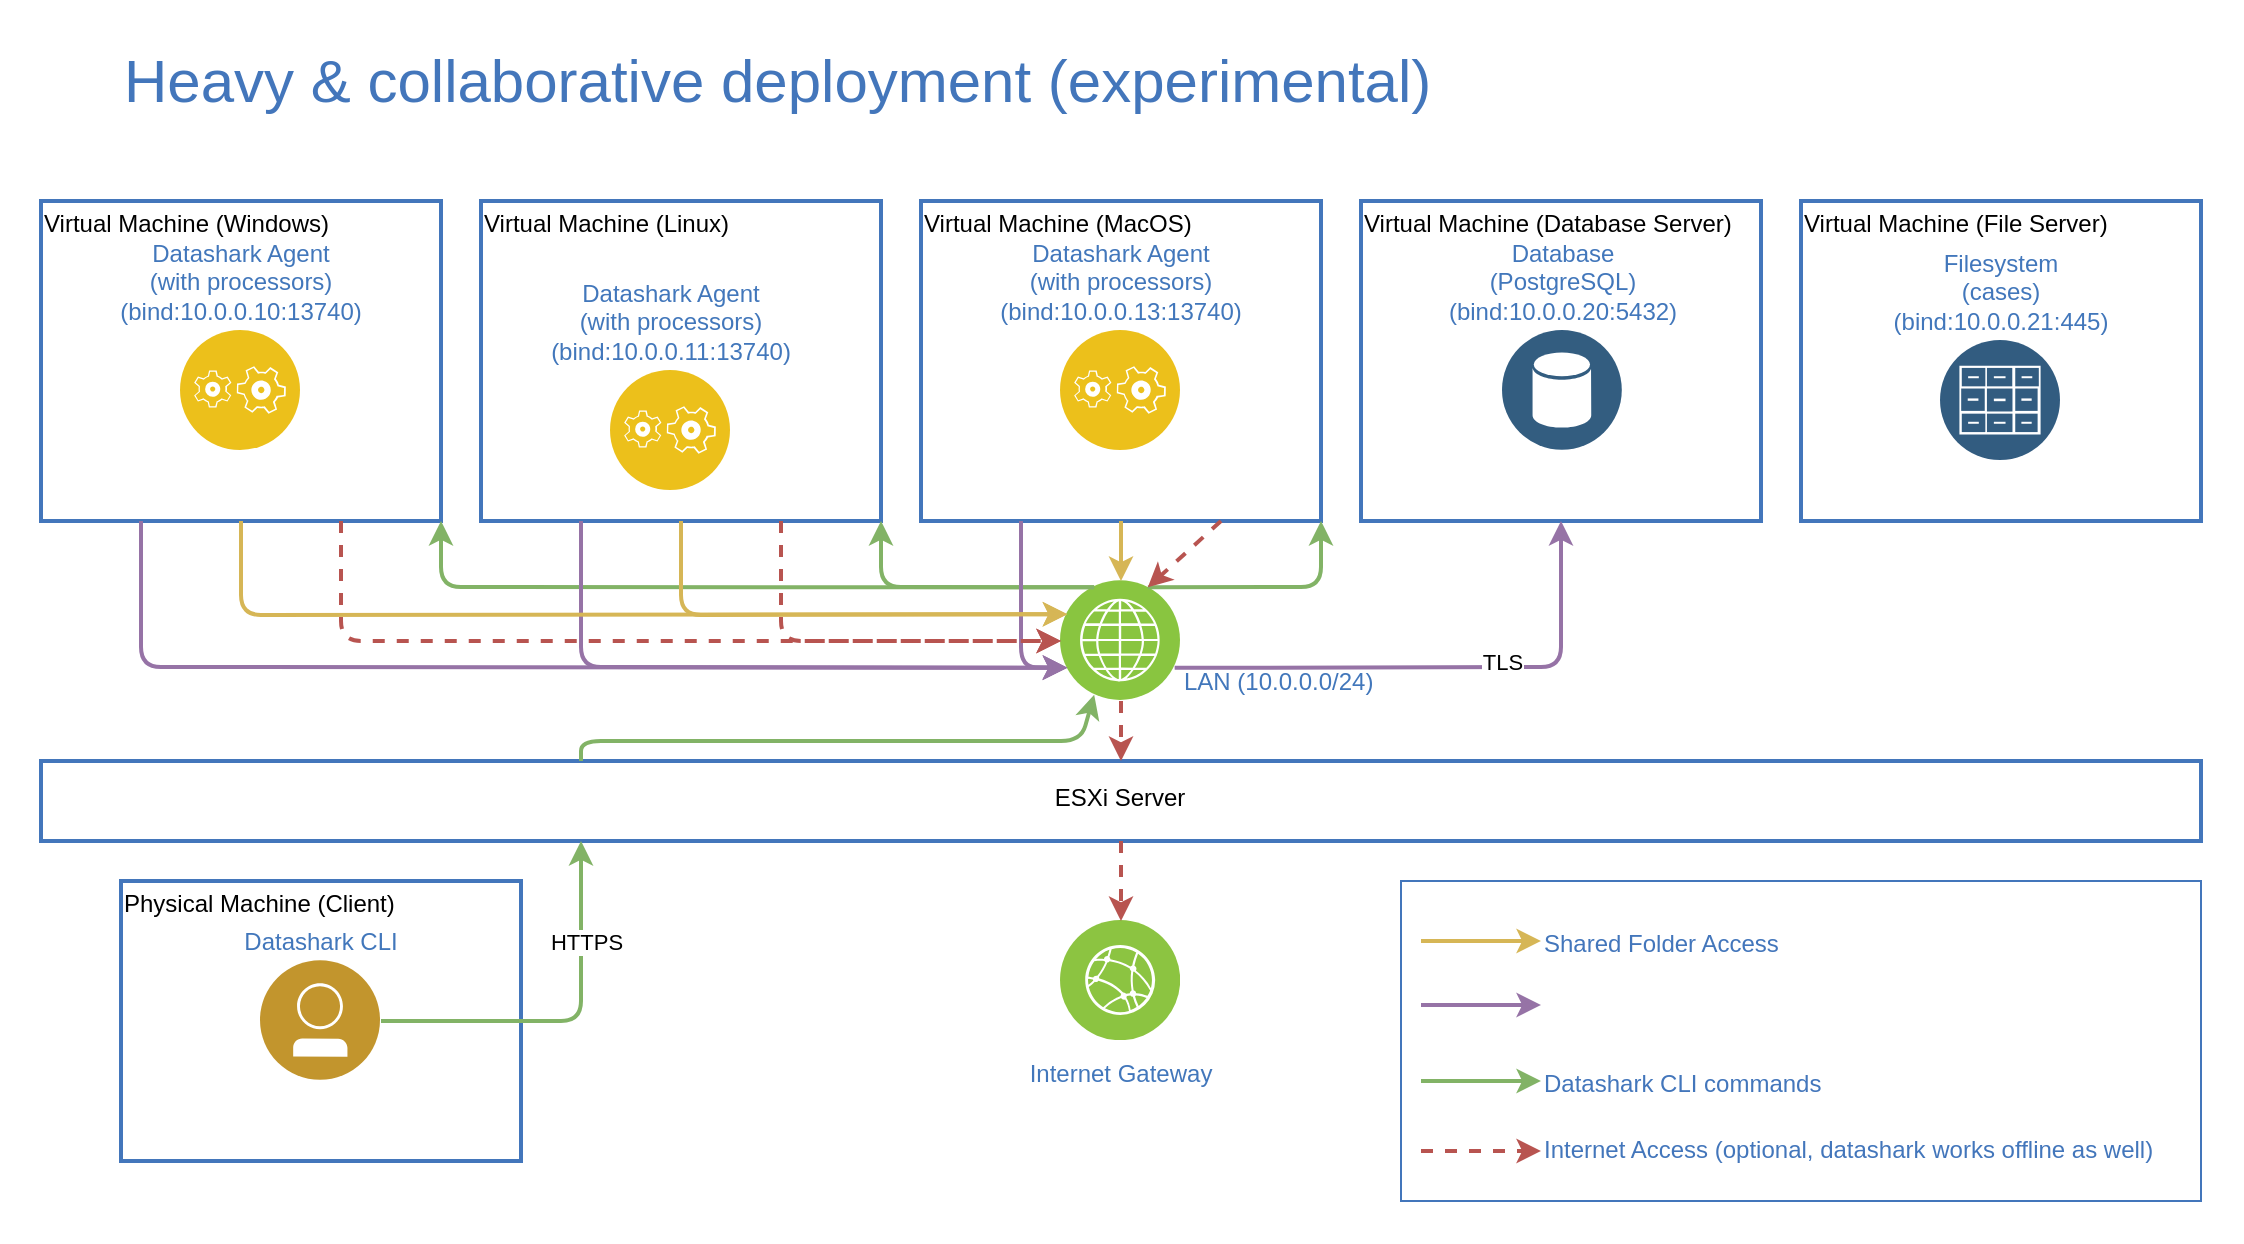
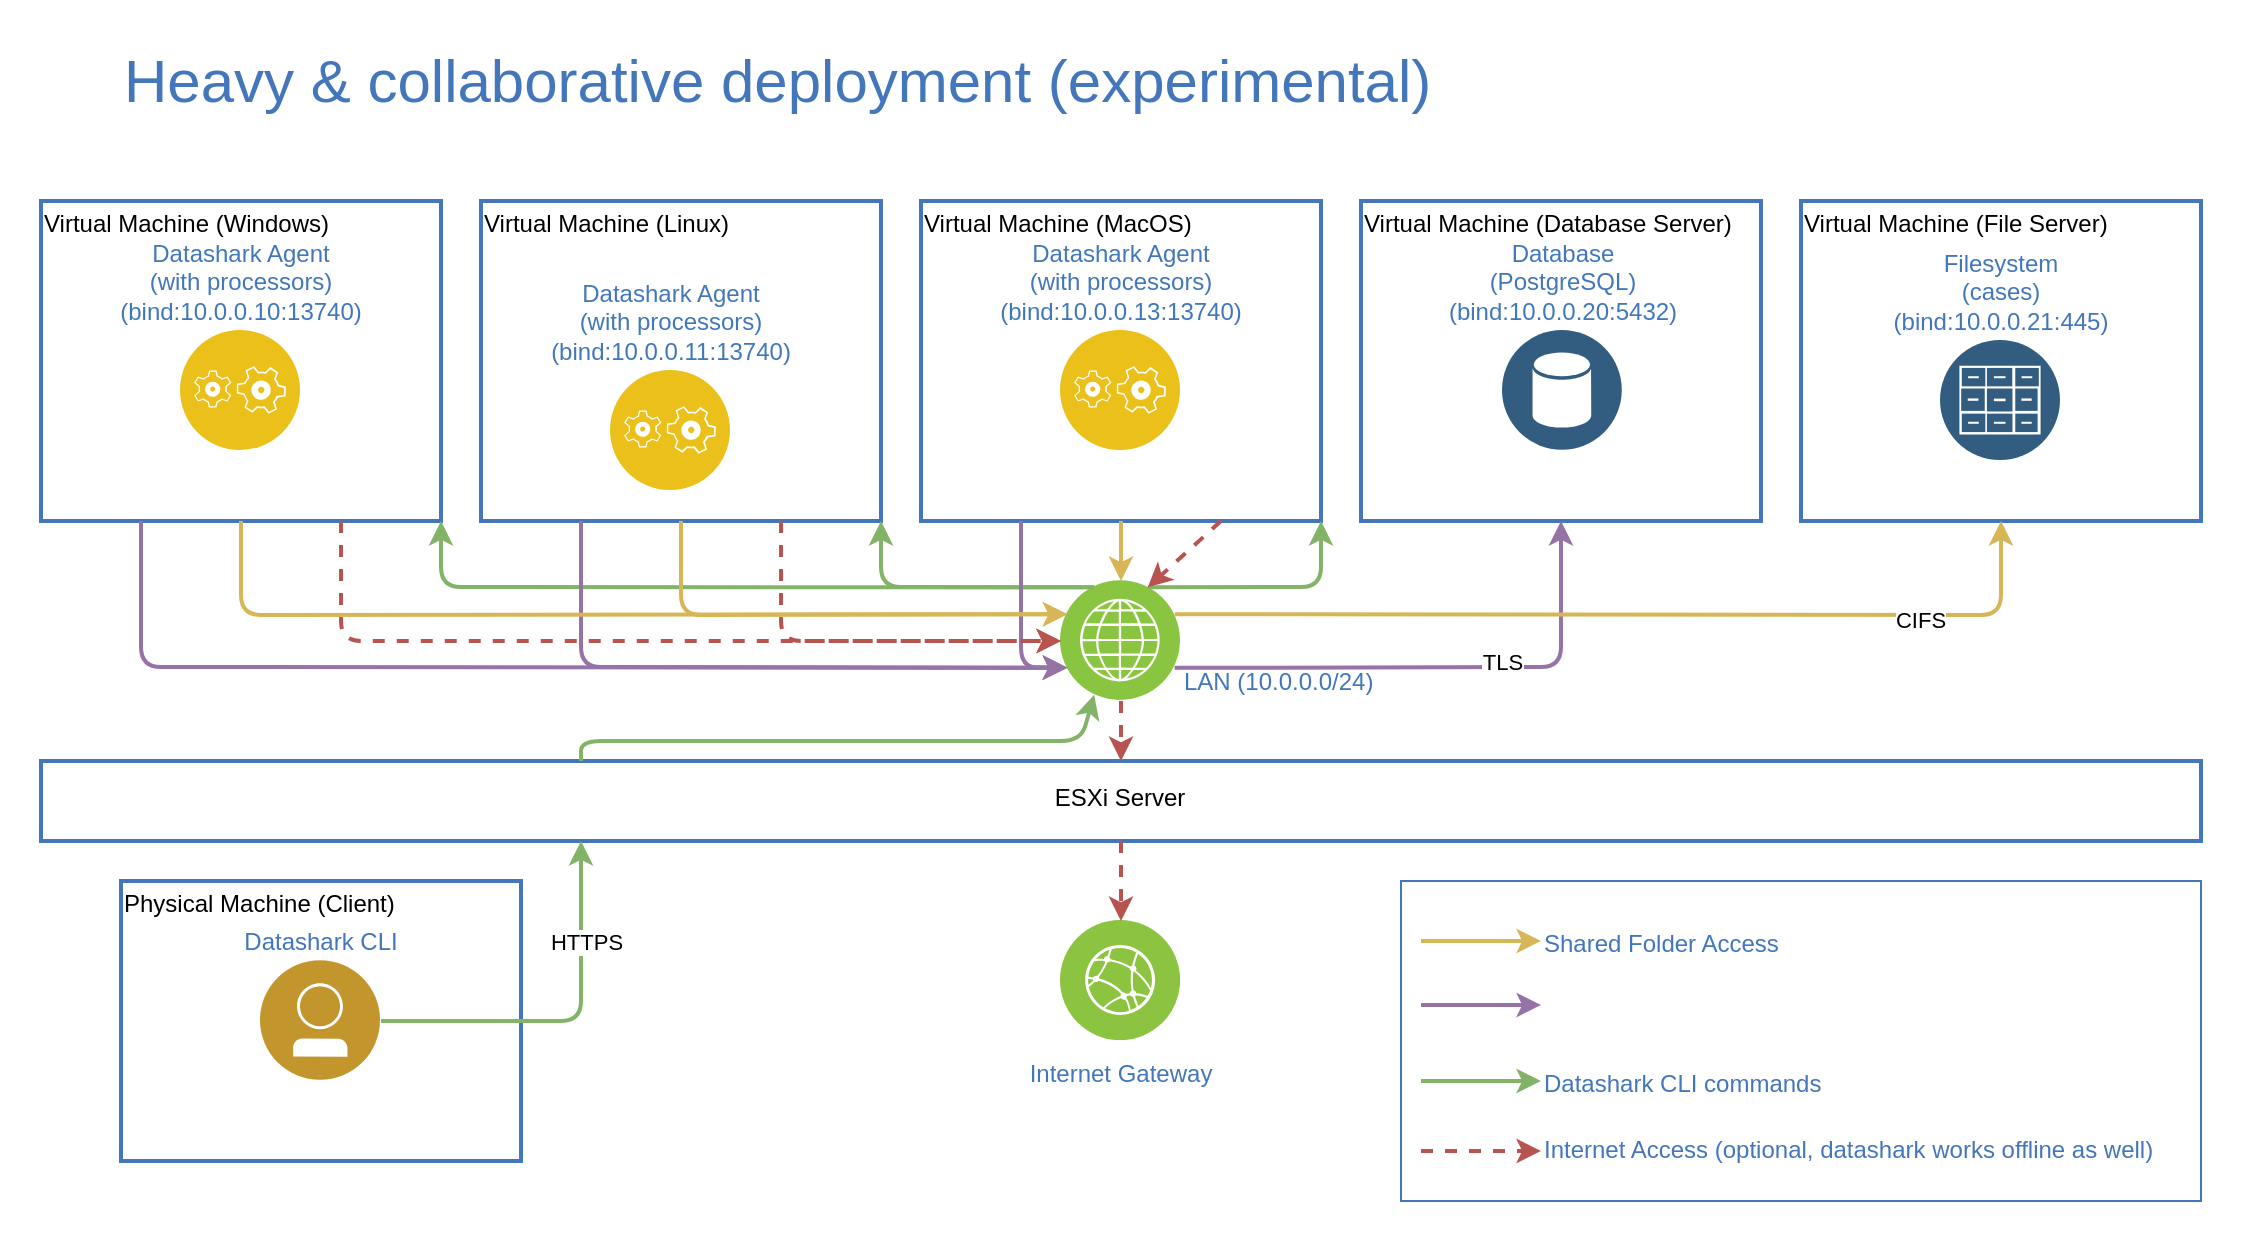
none -> (1619, 615)
